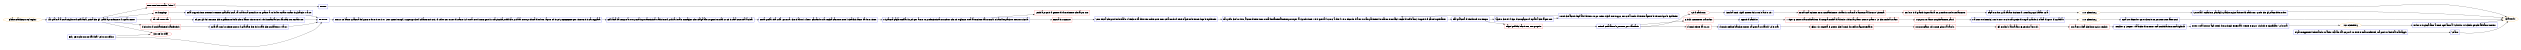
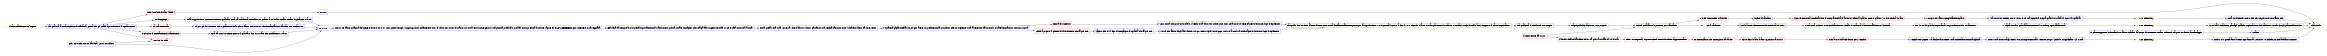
(1749, 13) -> (1763, 25)
(1491, 19) -> (1091, 31)
(1663, 27) -> (1590, 32)
